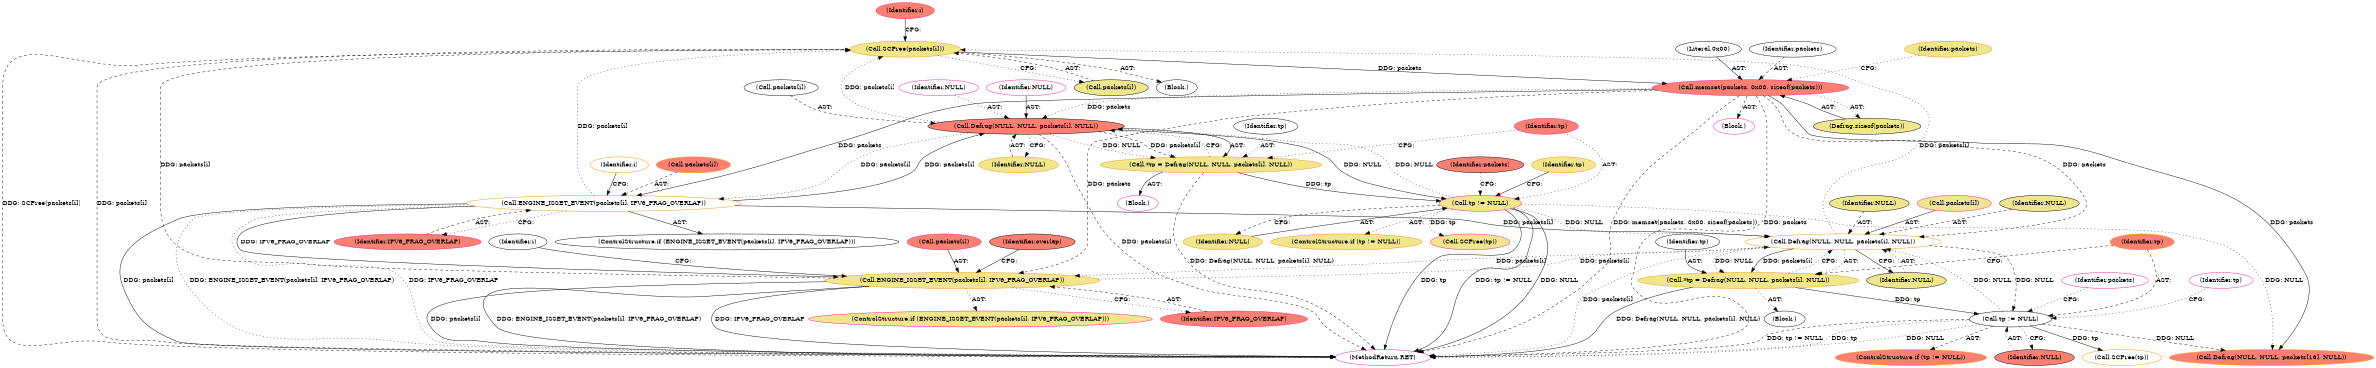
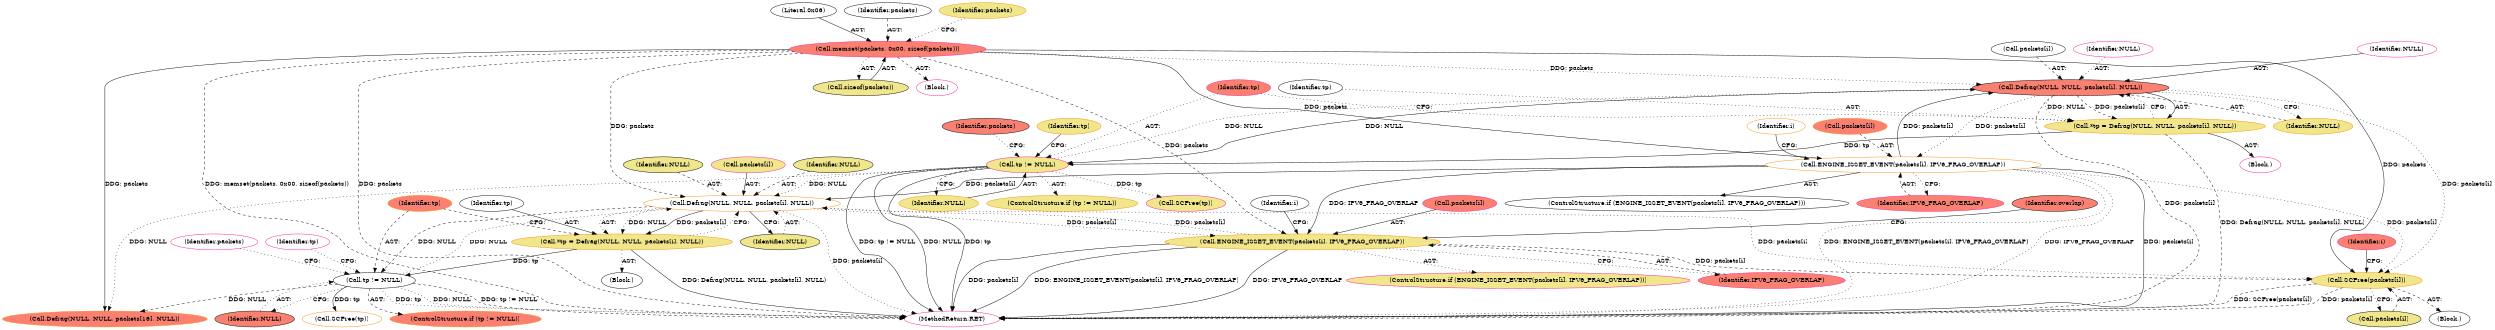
(1708, 49) -> (804, 11)
(1310, 68) -> (1781, 56)
(1867, 126) -> (861, 88)
